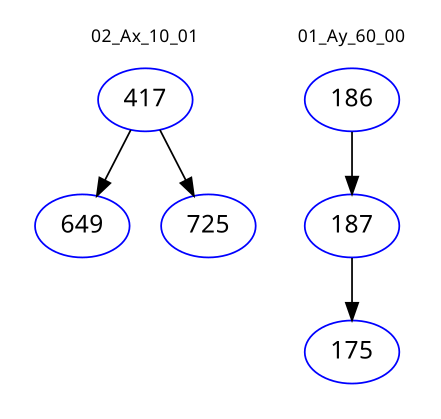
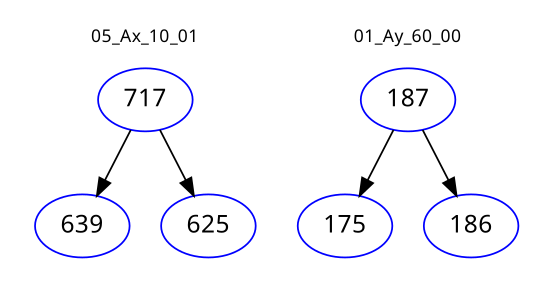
(145, 38) -> (145, 38)
(145, 100) -> (145, 100)
(352, 154) -> (436, 155)
(82, 226) -> (82, 226)
(208, 226) -> (208, 226)
